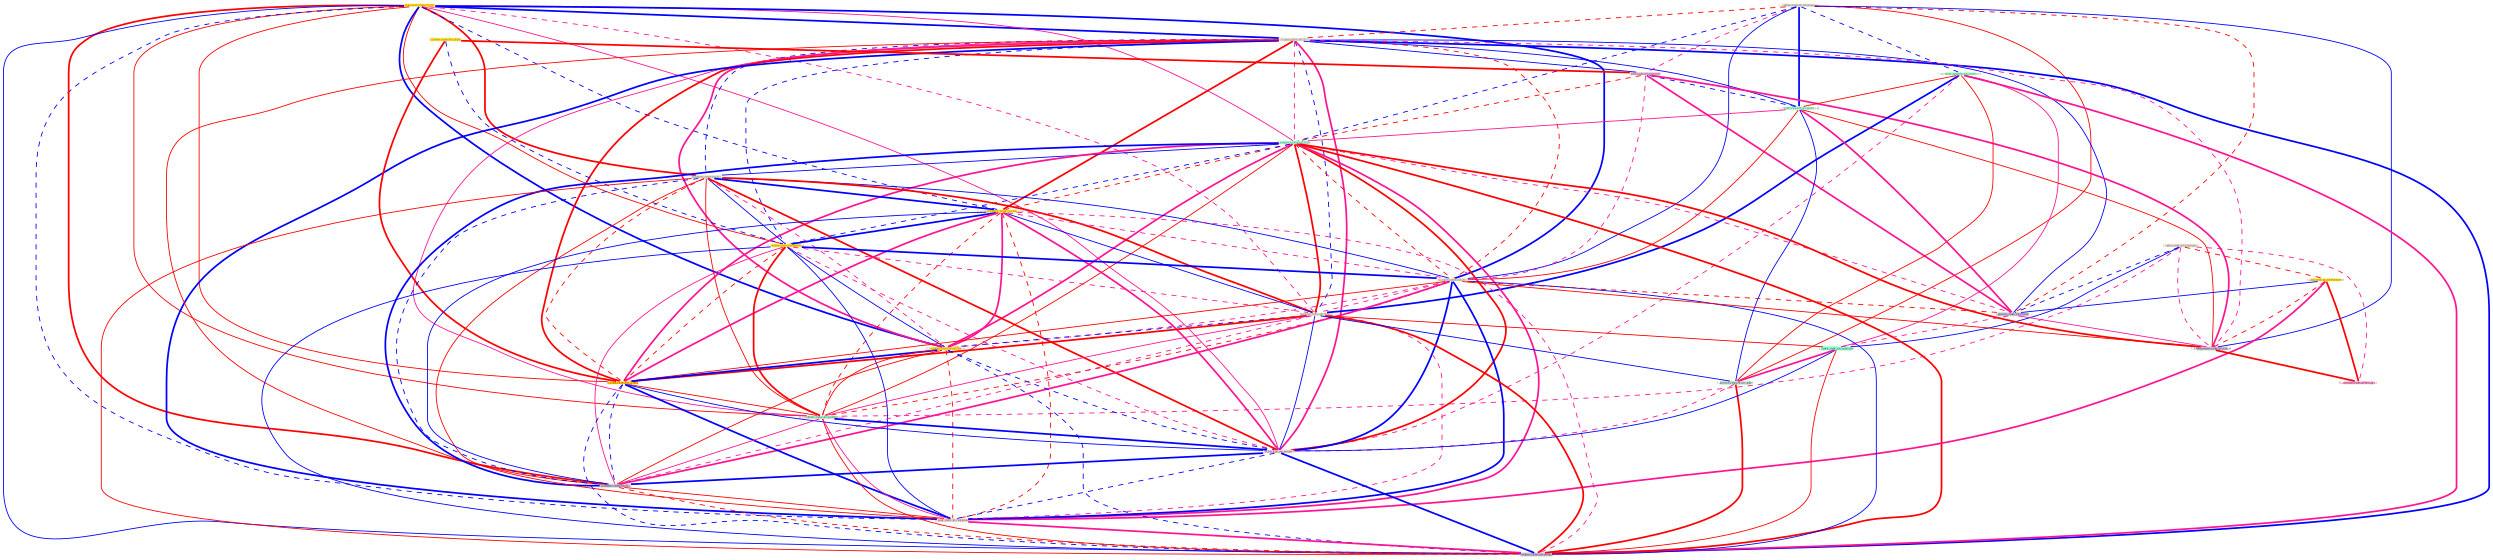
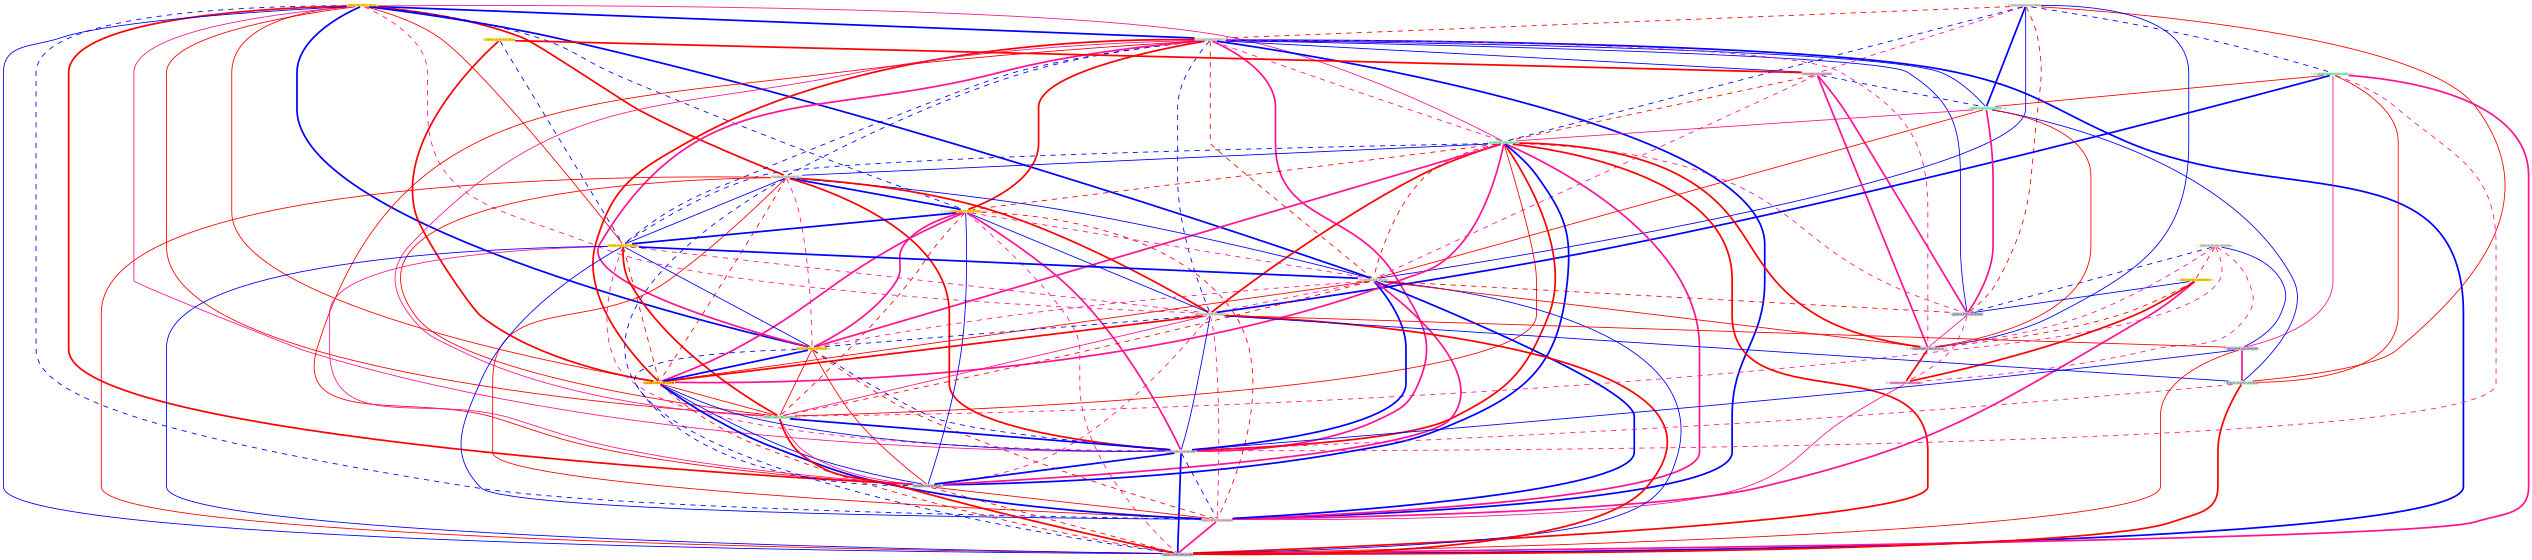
(1925, 331) -> (1944, 357)
(1837, 348) -> (2242, 348)
(610, 433) -> (787, 448)
(1279, 451) -> (1181, 451)
(870, 482) -> (1758, 482)
(755, 521) -> (906, 495)
(960, 528) -> (965, 504)
